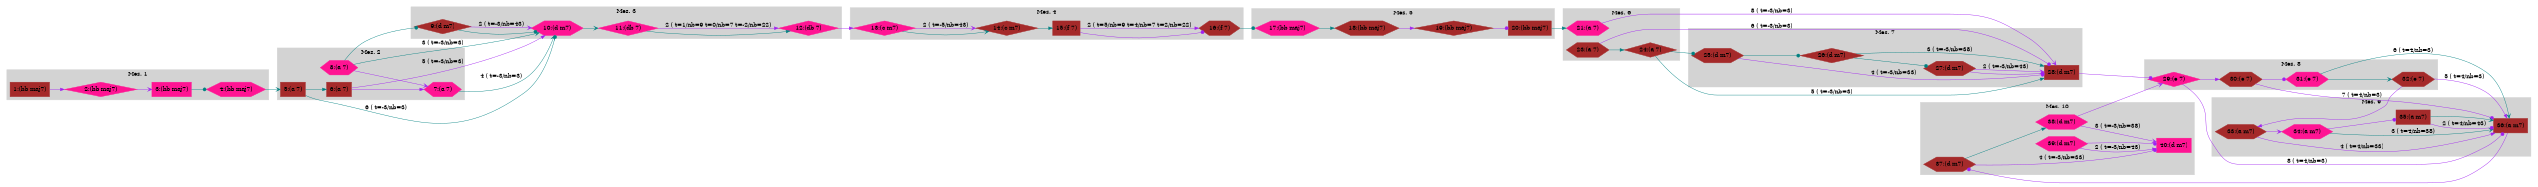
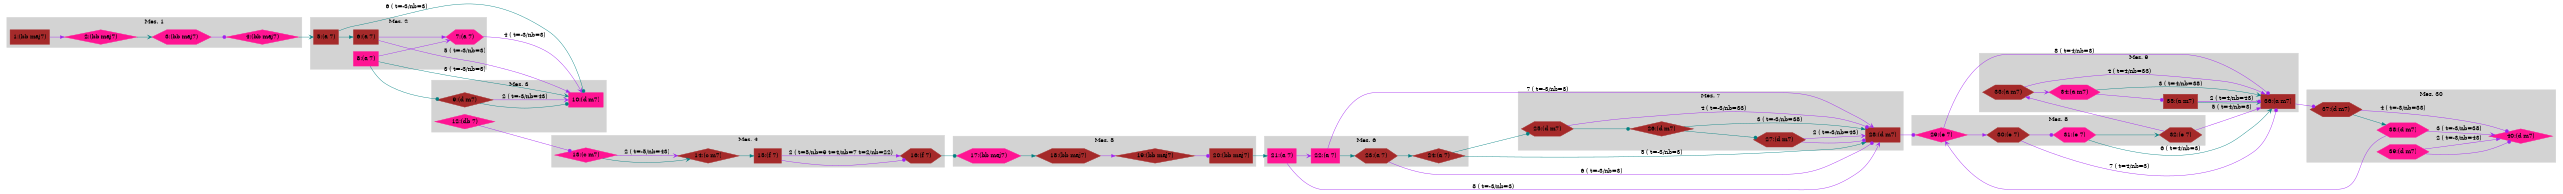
(557, 28) -> (586, 100)
(628, 28) -> none
(844, 28) -> (524, 138)
(1588, 28) -> (1282, 156)
(339, 68) -> (366, 59)
(517, 83) -> (540, 48)
(142, 89) -> (142, 37)
(172, 89) -> (182, 37)
(197, 89) -> (217, 37)
(236, 89) -> (262, 37)
(2057, 107) -> (2431, 94)
(2174, 145) -> (2521, 136)
none -> (1325, 156)
